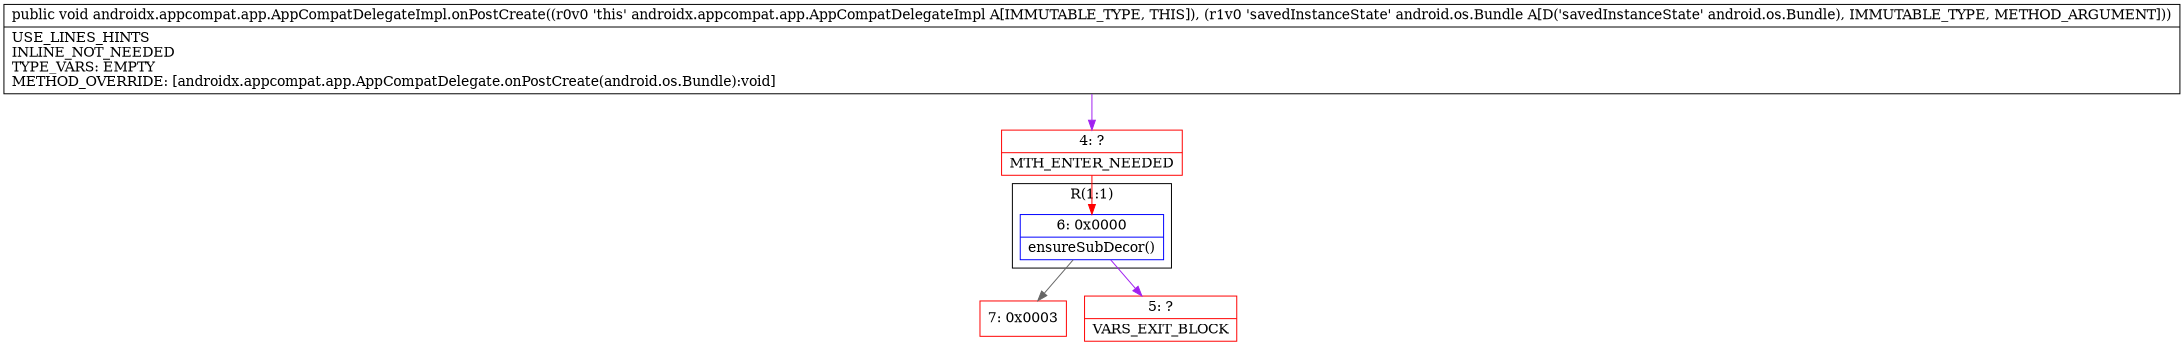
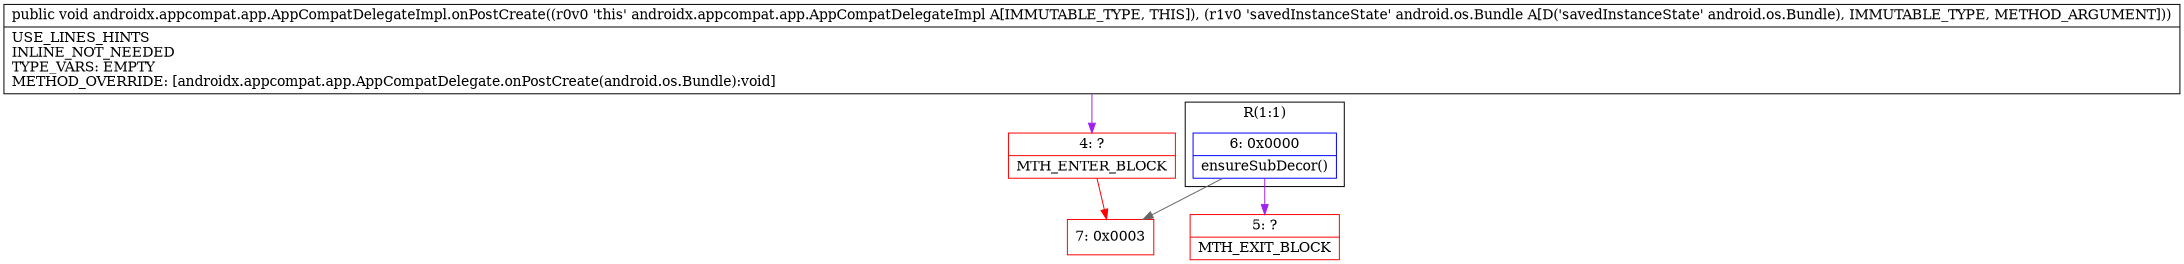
(1092, 163) -> (1092, 166)
(1092, 190) -> (1101, 194)
(1161, 329) -> (1265, 248)
